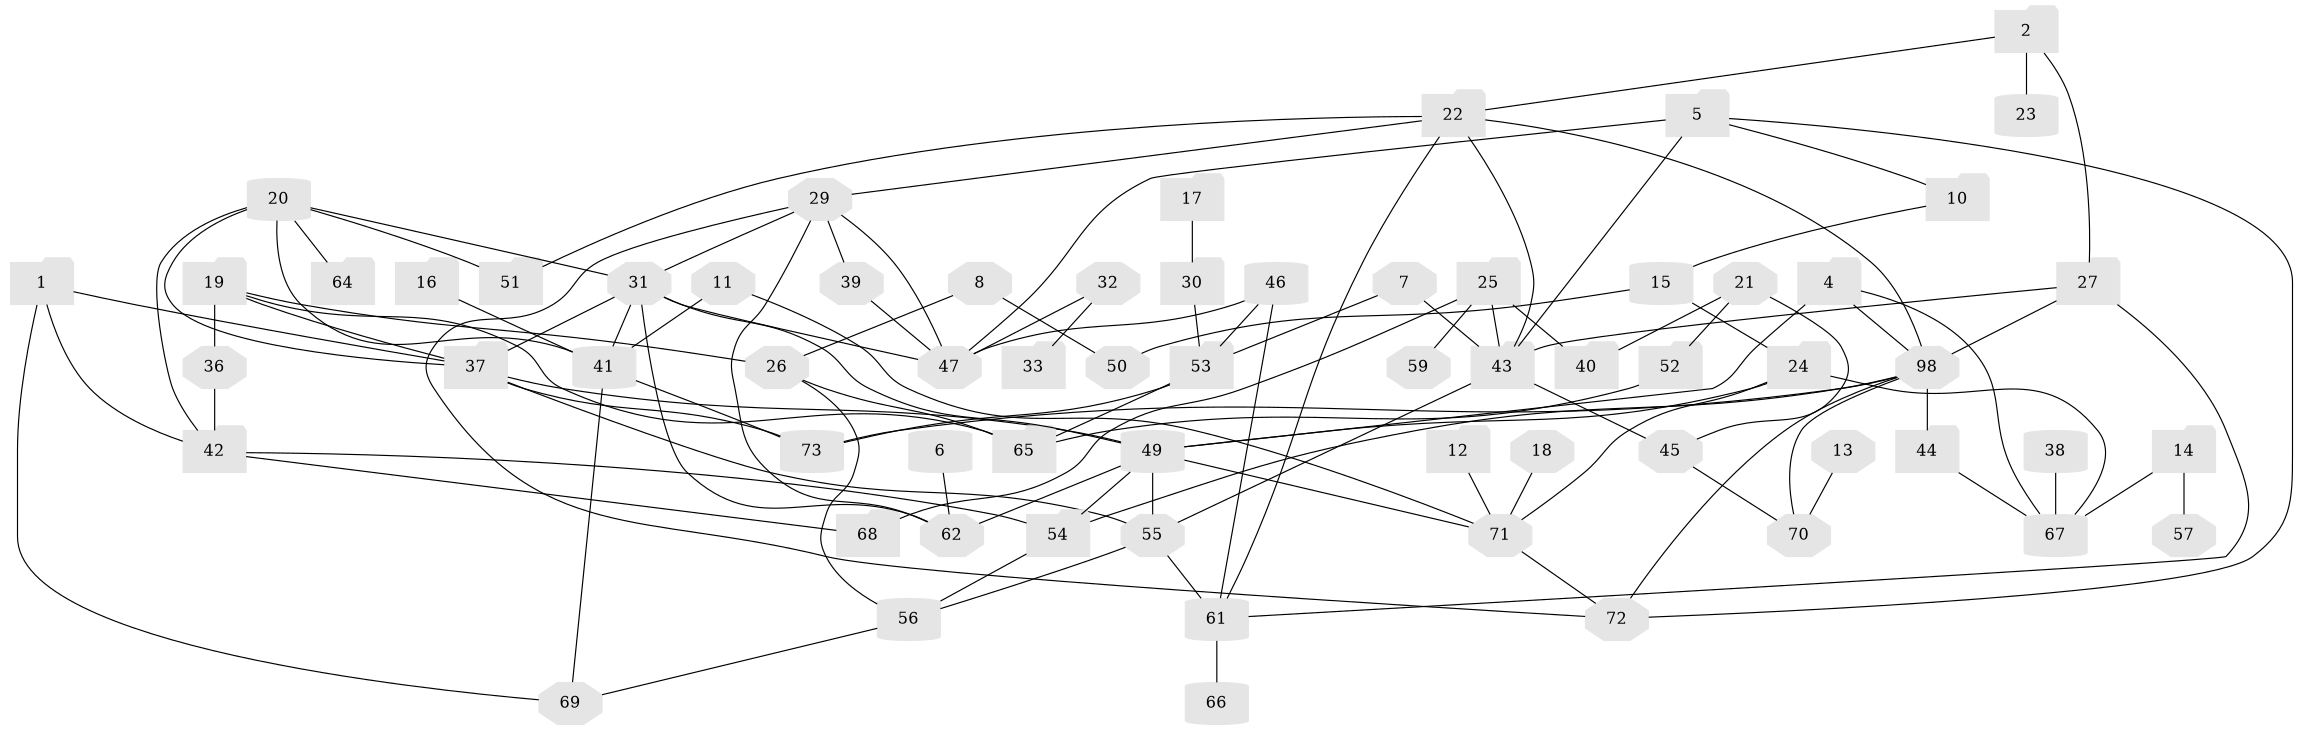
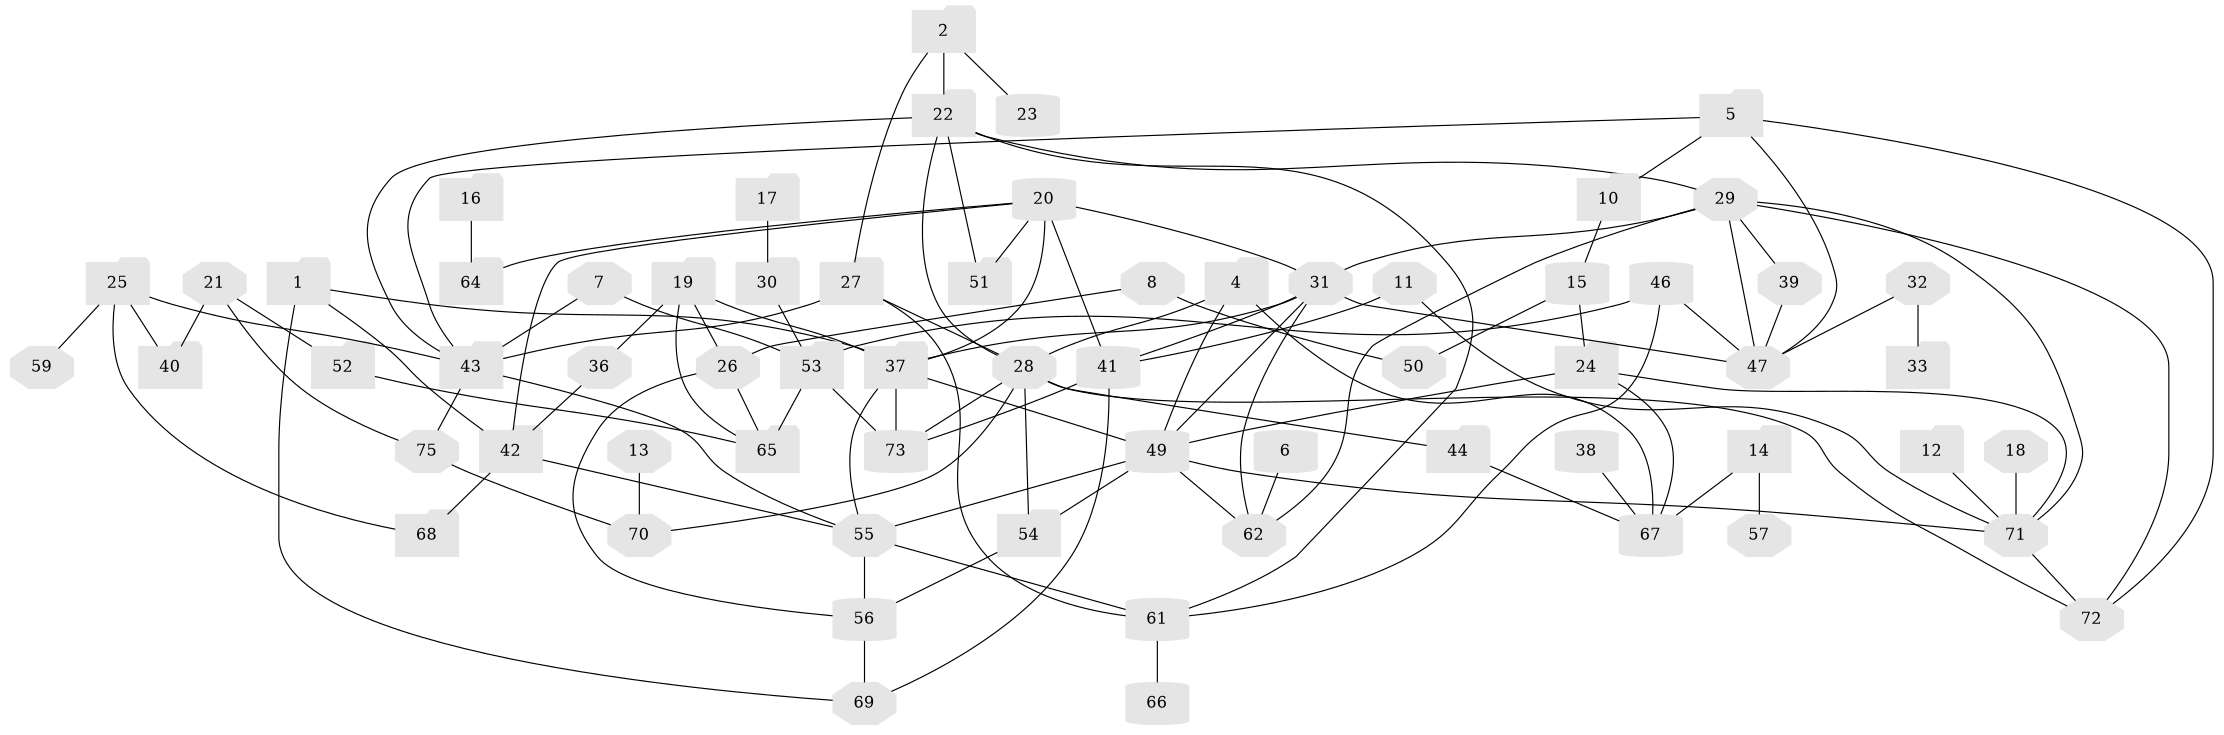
none -> (2001, 294)
(516, 326) -> (471, 242)
(1927, 368) -> (1024, 368)
(1671, 452) -> (427, 452)
(638, 469) -> (688, 493)
